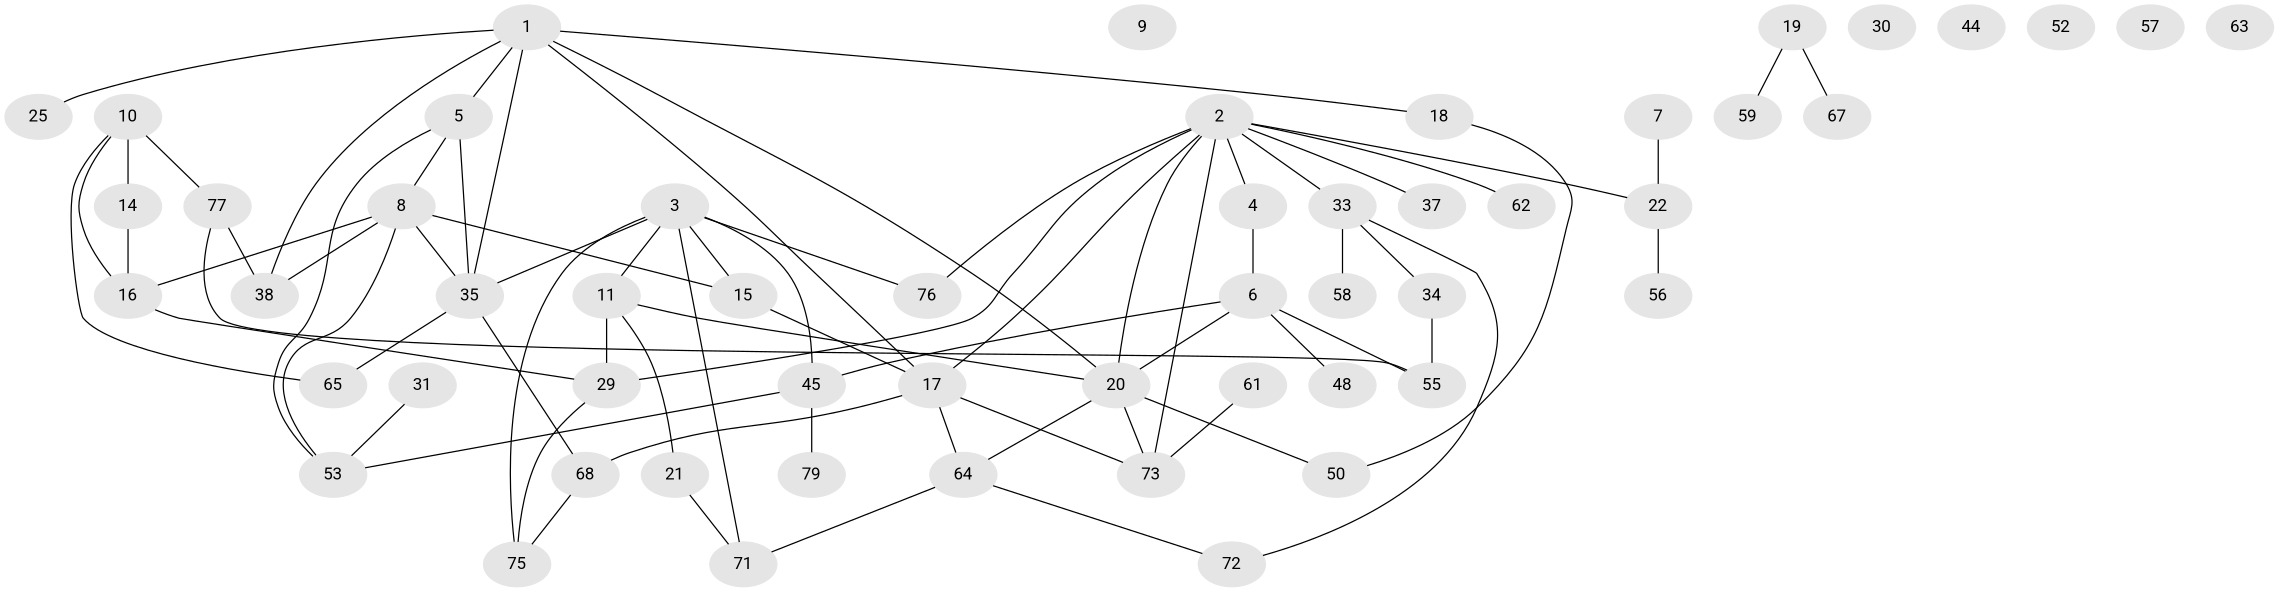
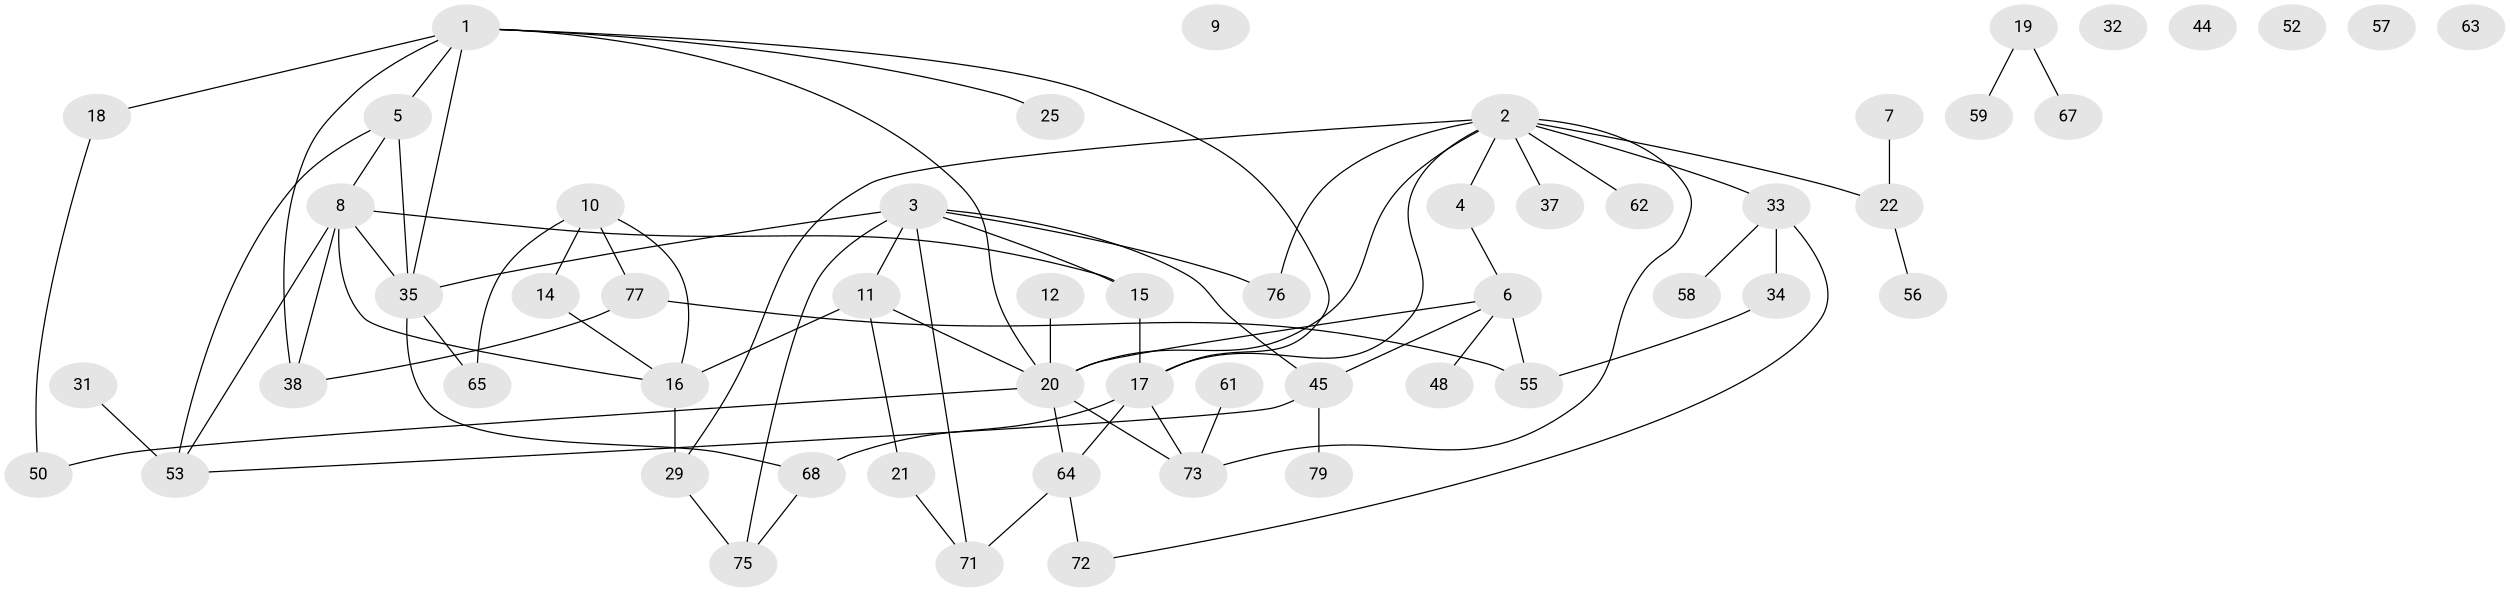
(1882, 27) -> (2113, 27)
none -> (1050, 296)
(607, 341) -> (771, 341)
